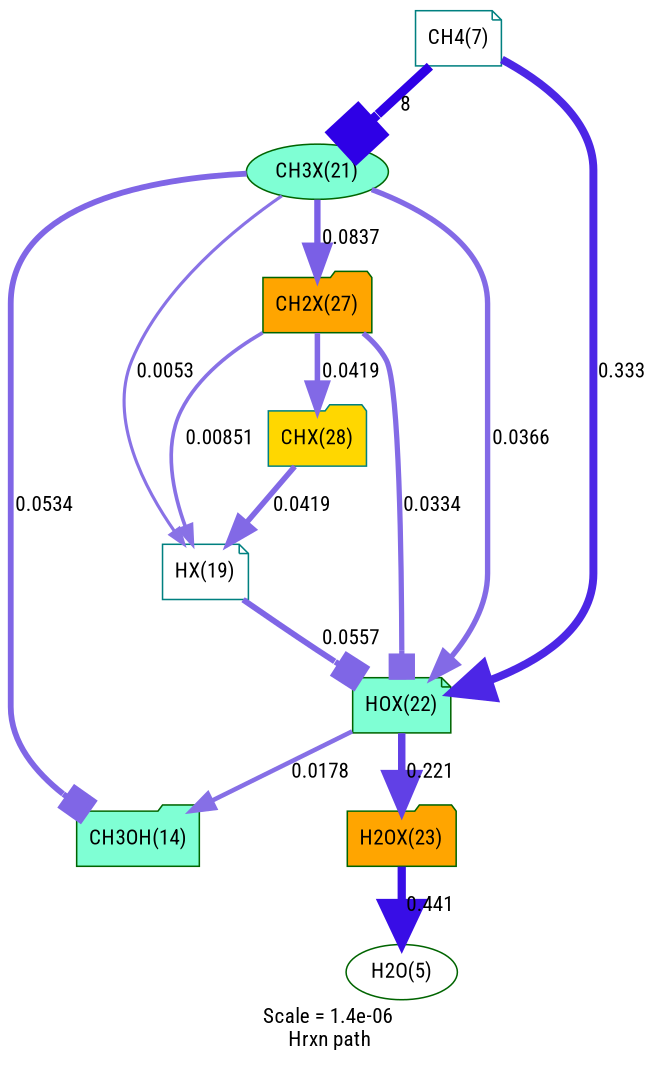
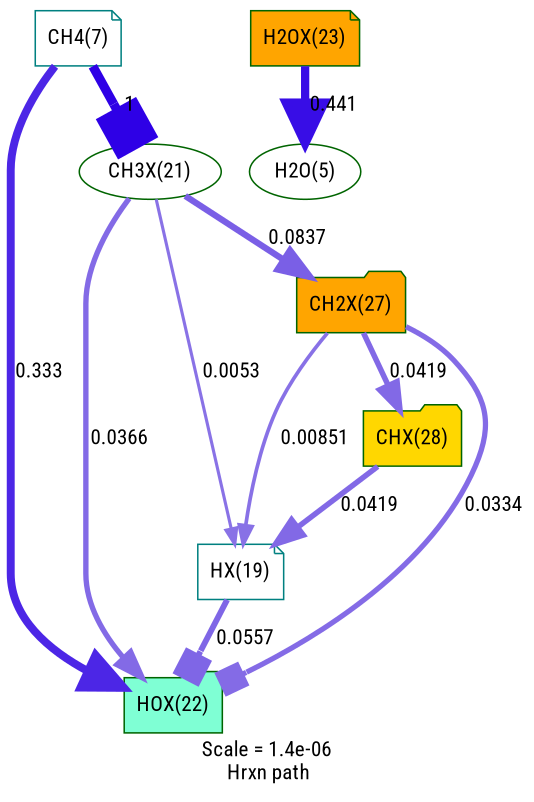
(403, 105) -> (127, 105)
(317, 172) -> (150, 172)
(317, 439) -> (412, 439)
(402, 705) -> (173, 705)
(402, 753) -> none
(138, 839) -> none
(402, 839) -> (305, 38)
